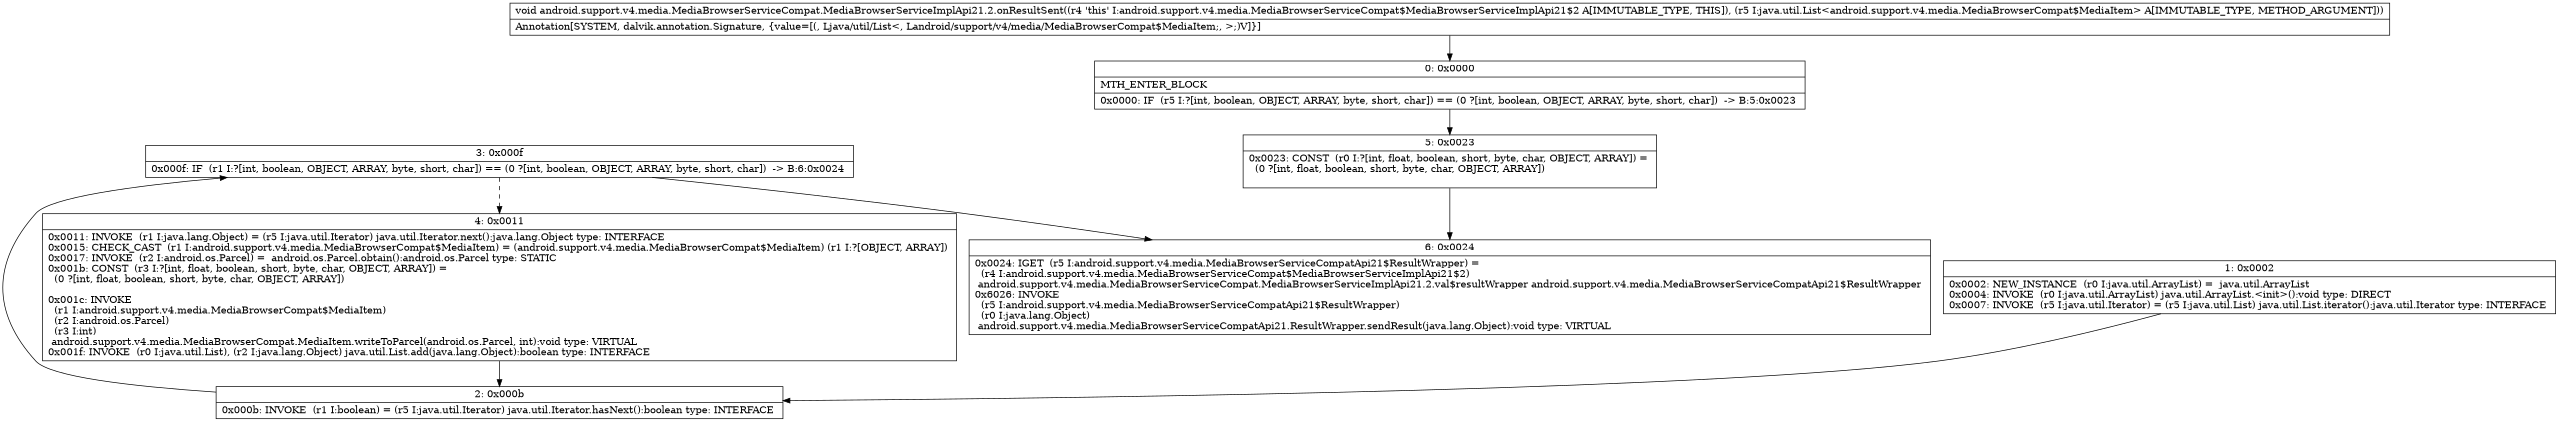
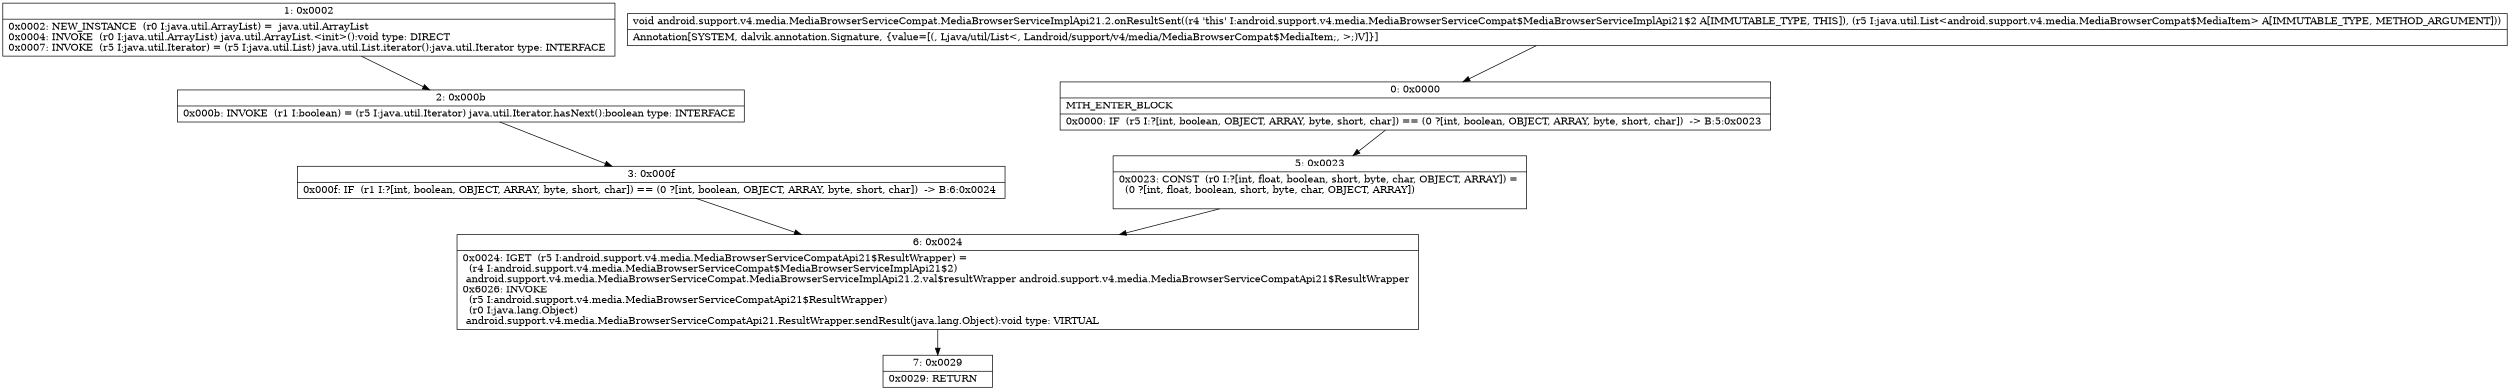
(500, 287) -> none
none -> (938, 371)
